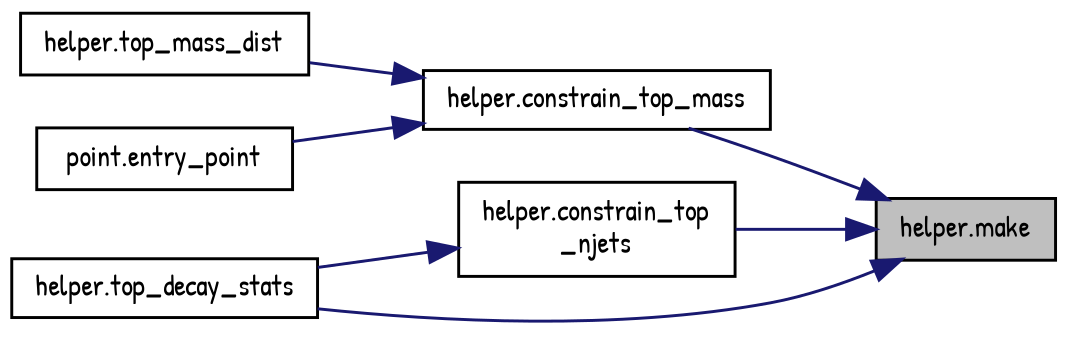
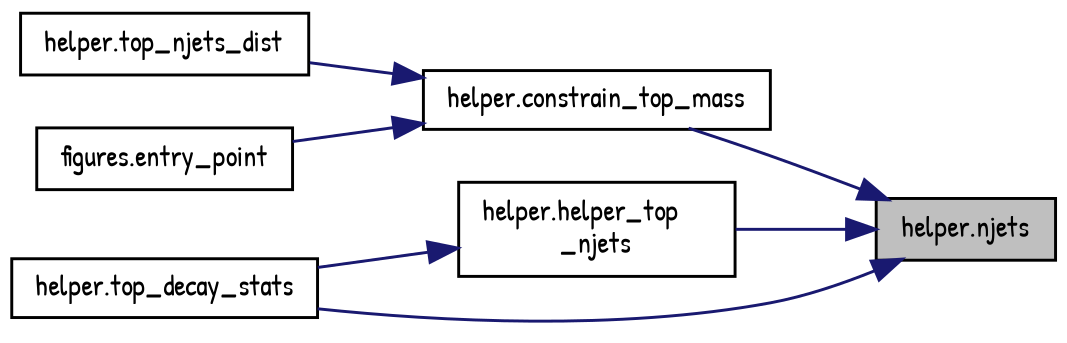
(165, 44) -> (165, 44)
(165, 159) -> (165, 159)
(597, 229) -> (597, 229)
(966, 229) -> (966, 229)
